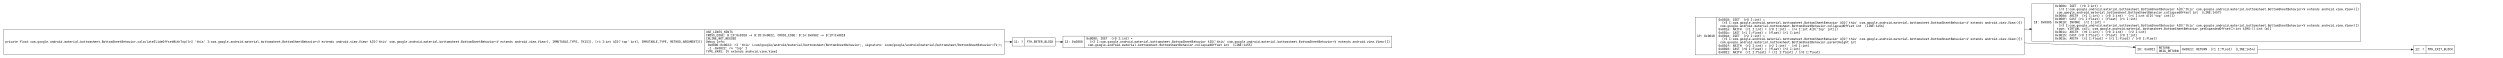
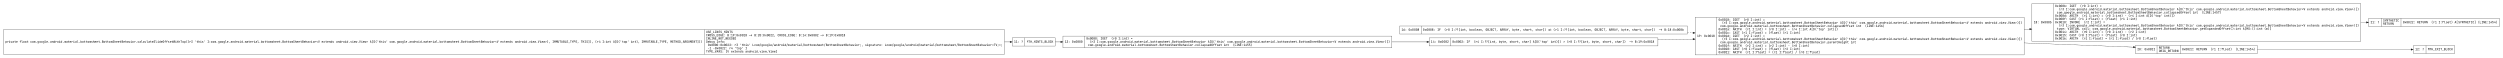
none -> (2434, 22)
none -> (1544, 30)
(1040, 42) -> (1040, 42)
none -> (1544, 42)
